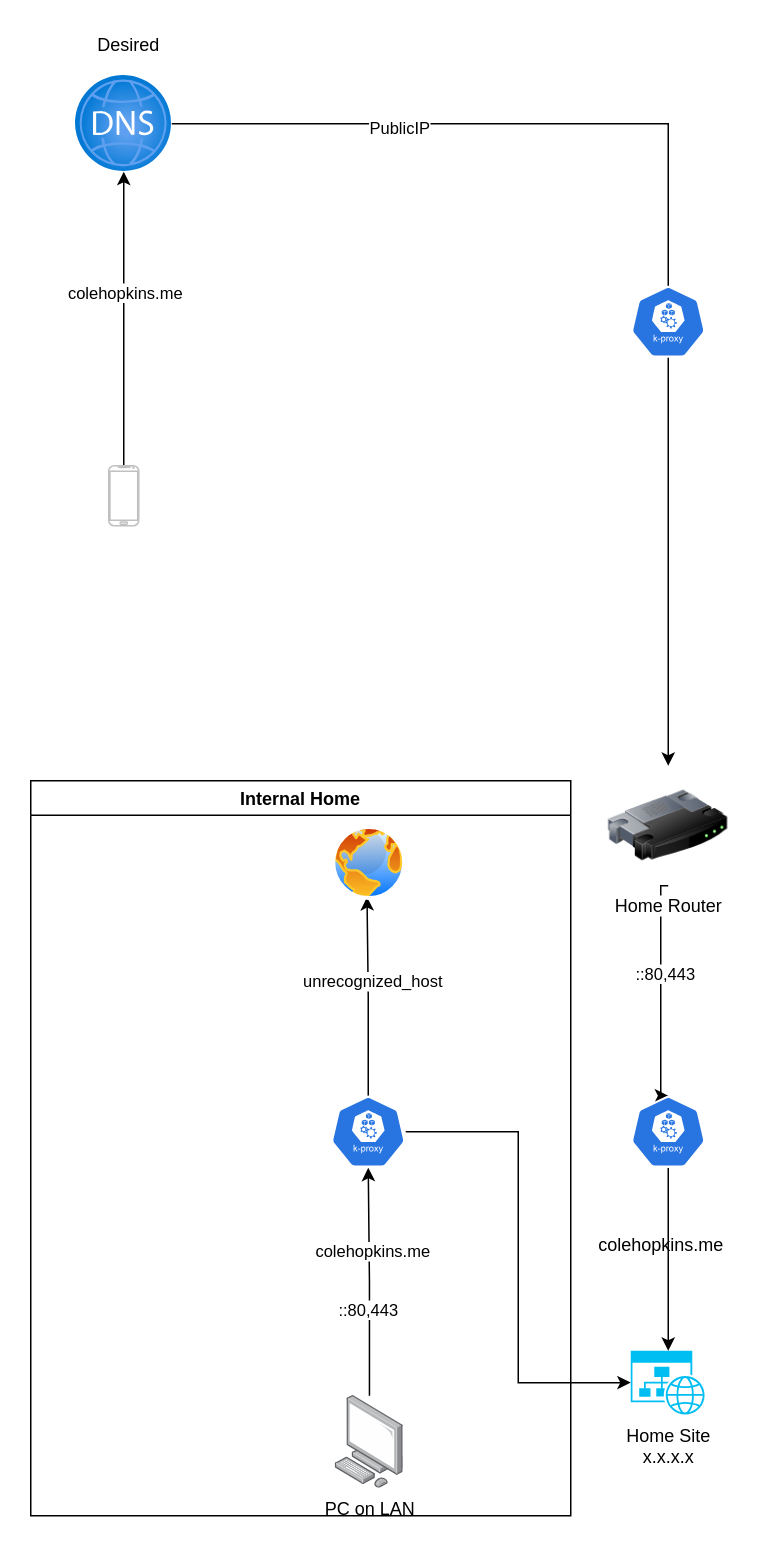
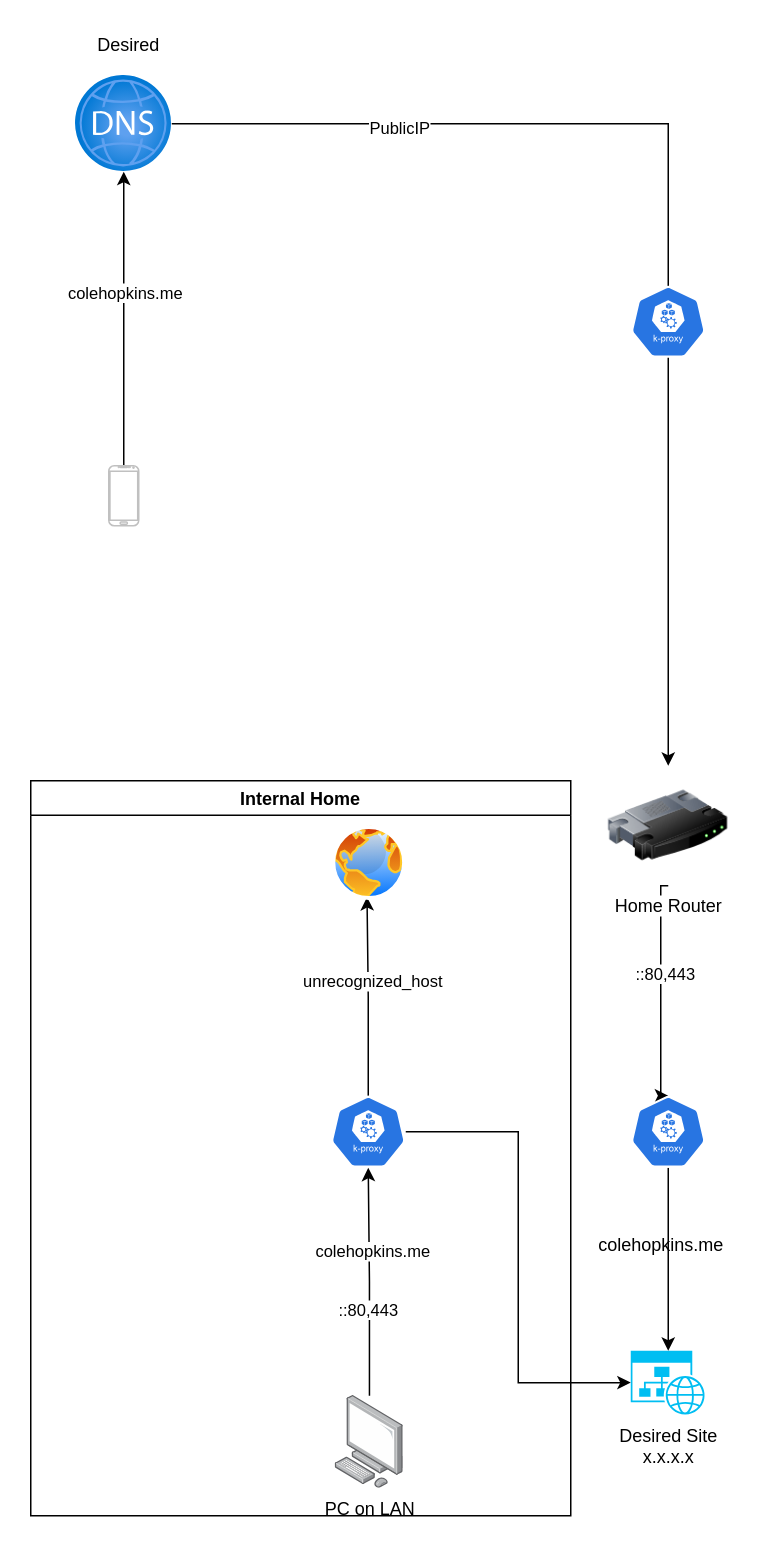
(669, 1447) -> (669, 1447)
